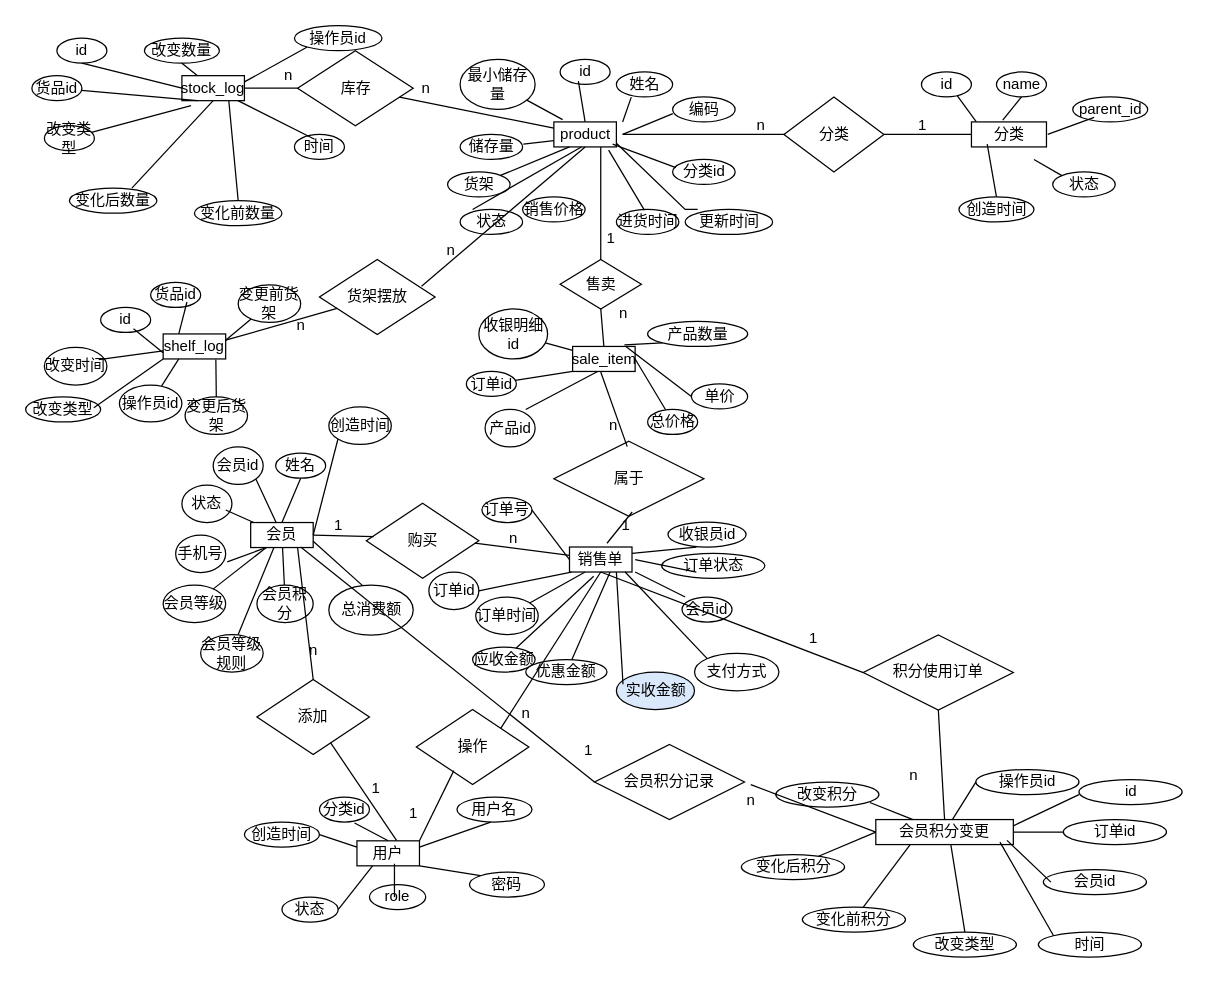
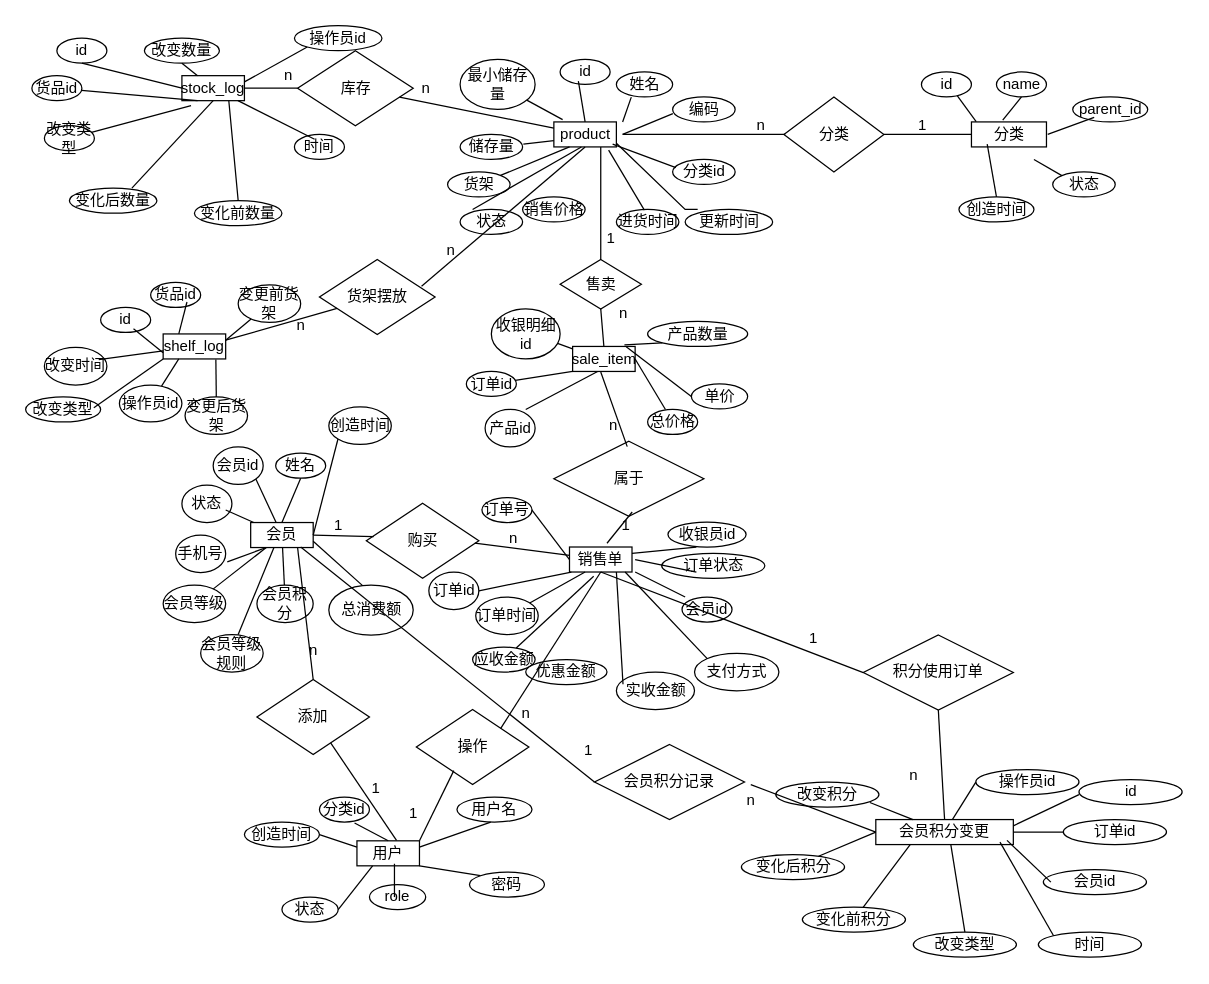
(513, 334) -> (526, 334)
(591, 615) -> none
(655, 691) -> (655, 691)
